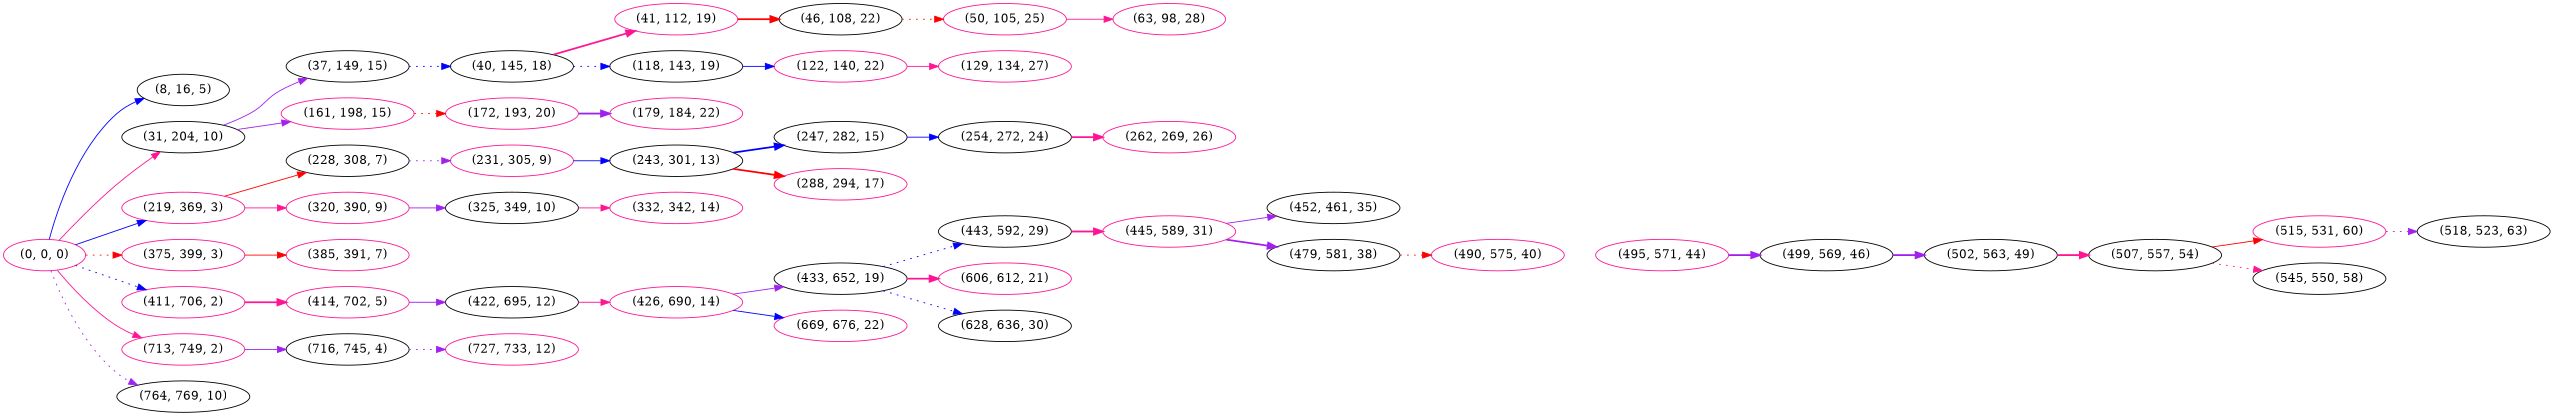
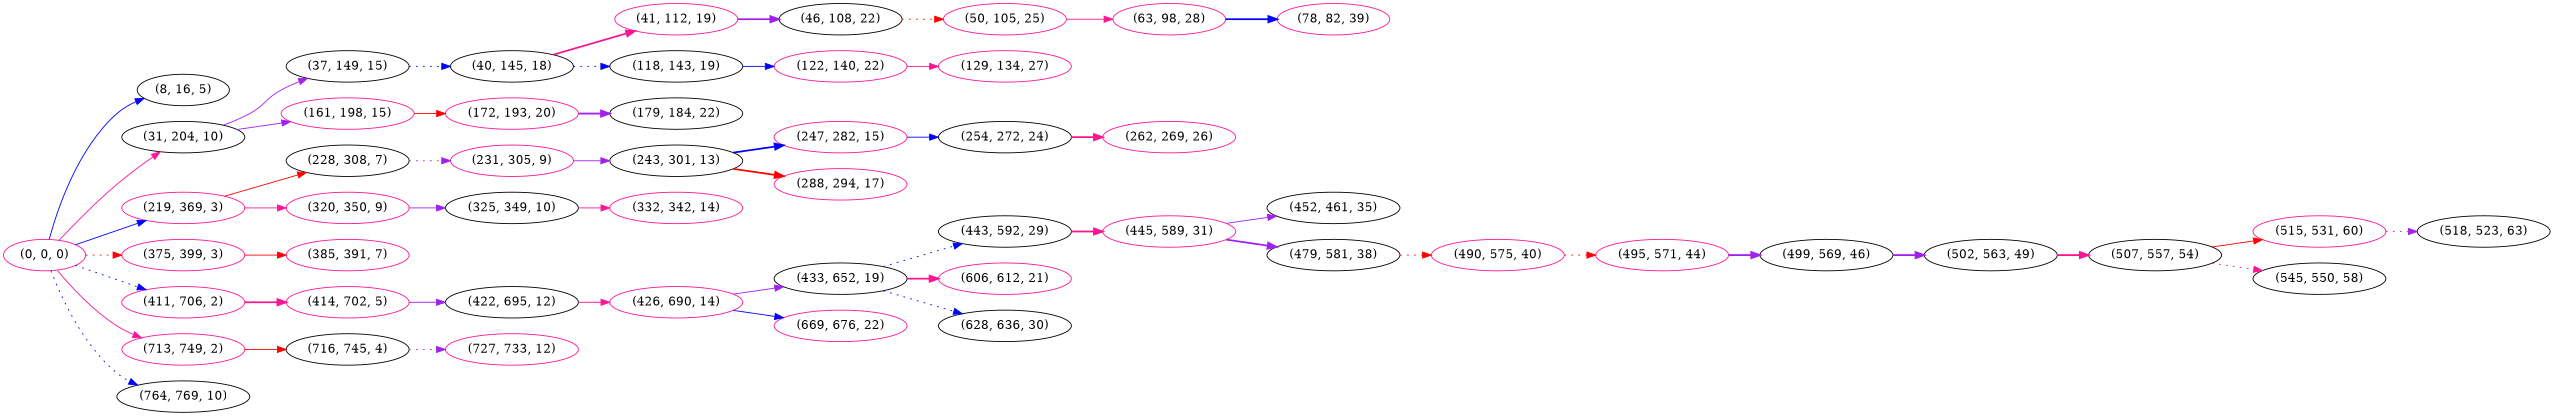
(754, 19) -> (754, 19)
none -> (1333, 19)
(425, 114) -> (425, 114)
(676, 114) -> (676, 114)
(841, 137) -> (841, 137)
(587, 161) -> (587, 161)
(348, 208) -> (348, 208)
none -> (1576, 255)
(82, 332) -> (82, 332)
(261, 349) -> (261, 349)
